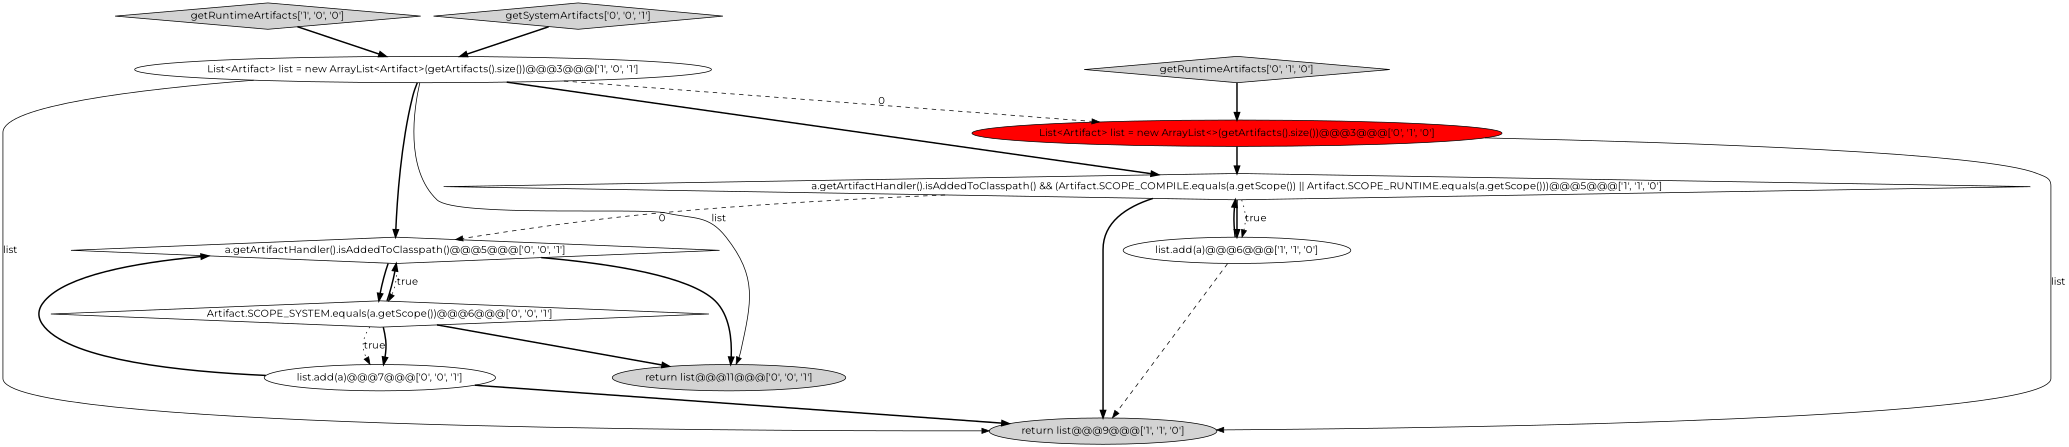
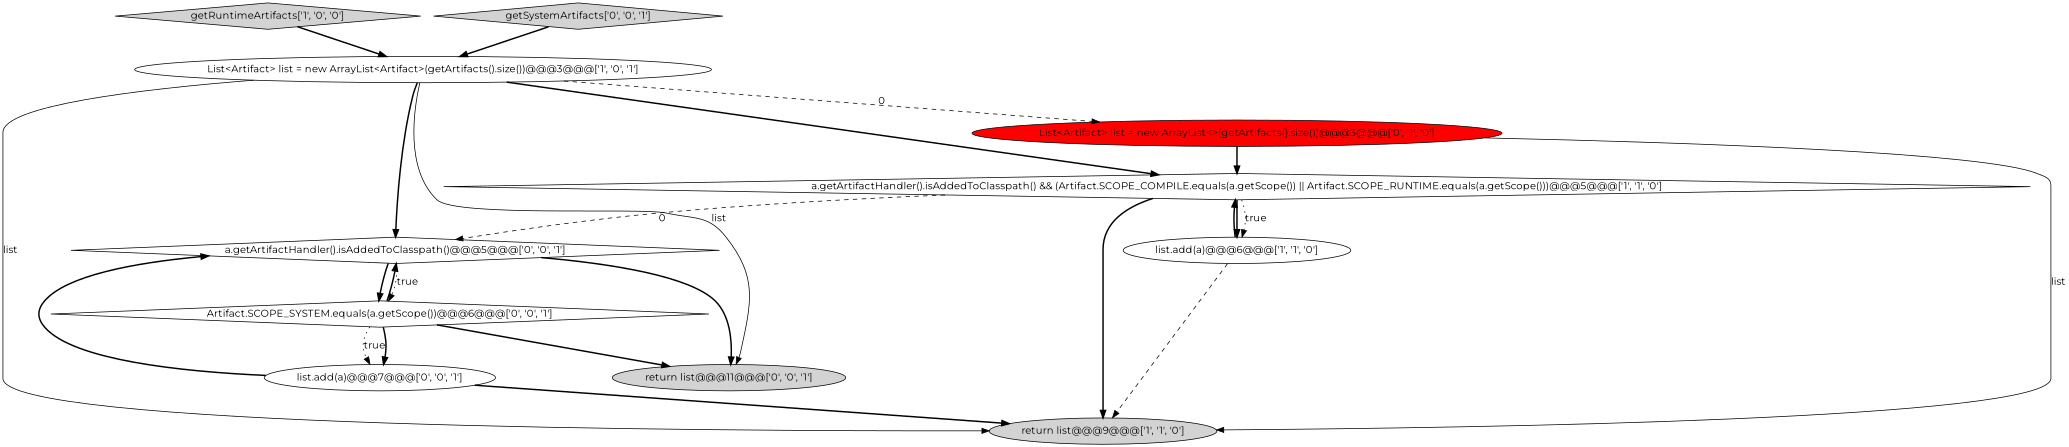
(1237, 70) -> none
